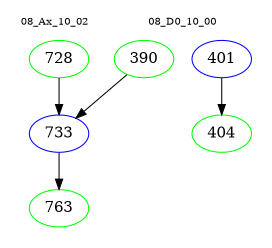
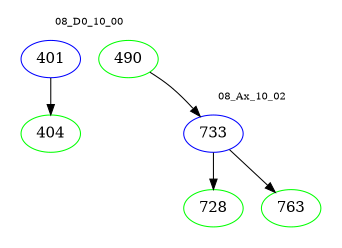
(144, 59) -> (128, 59)
(59, 91) -> (213, 166)
